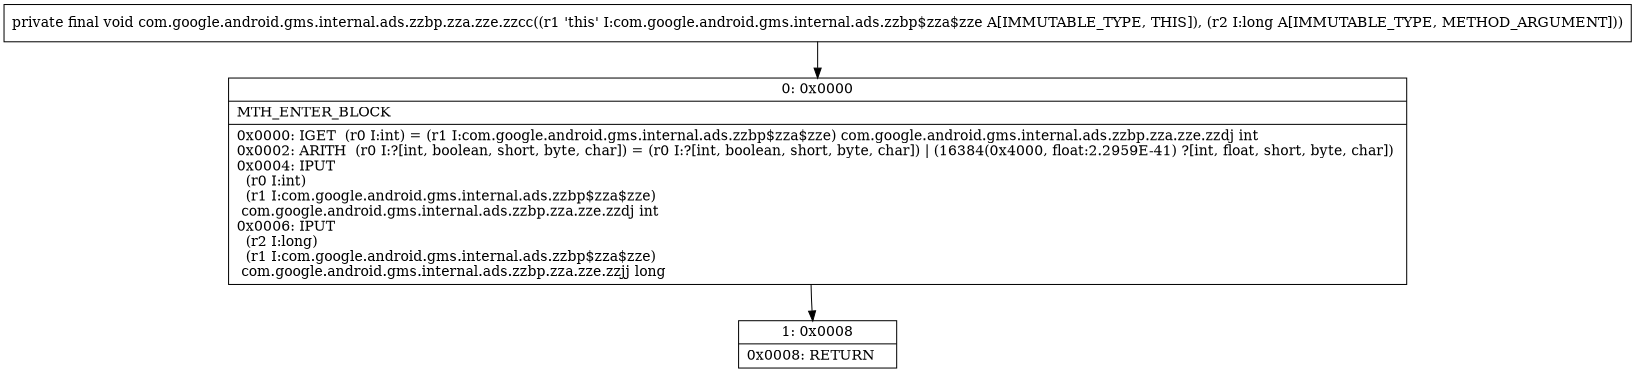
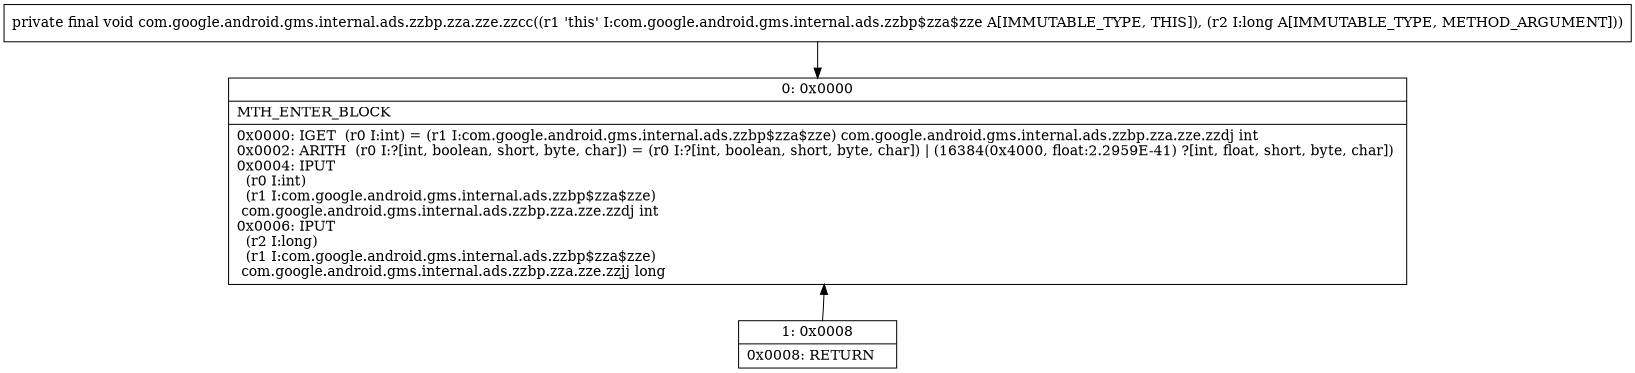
(811, 298) -> (823, 308)
